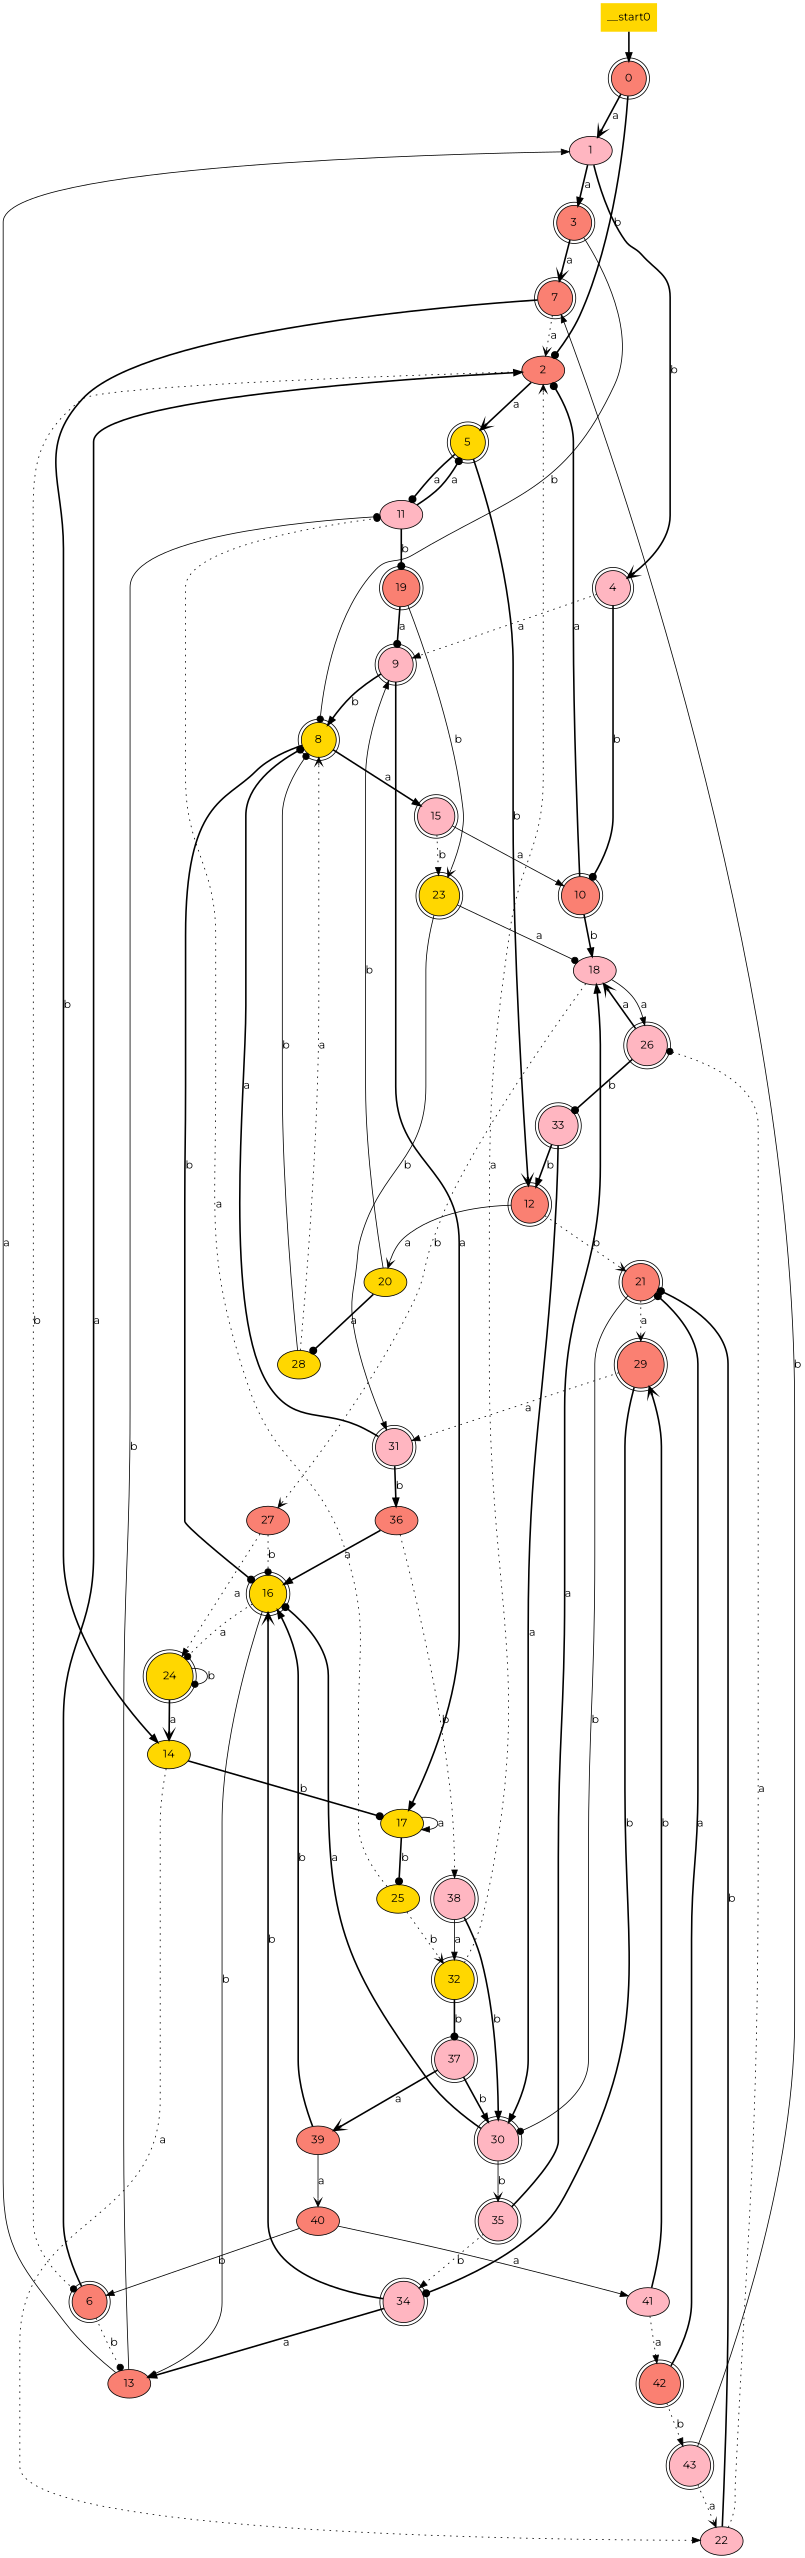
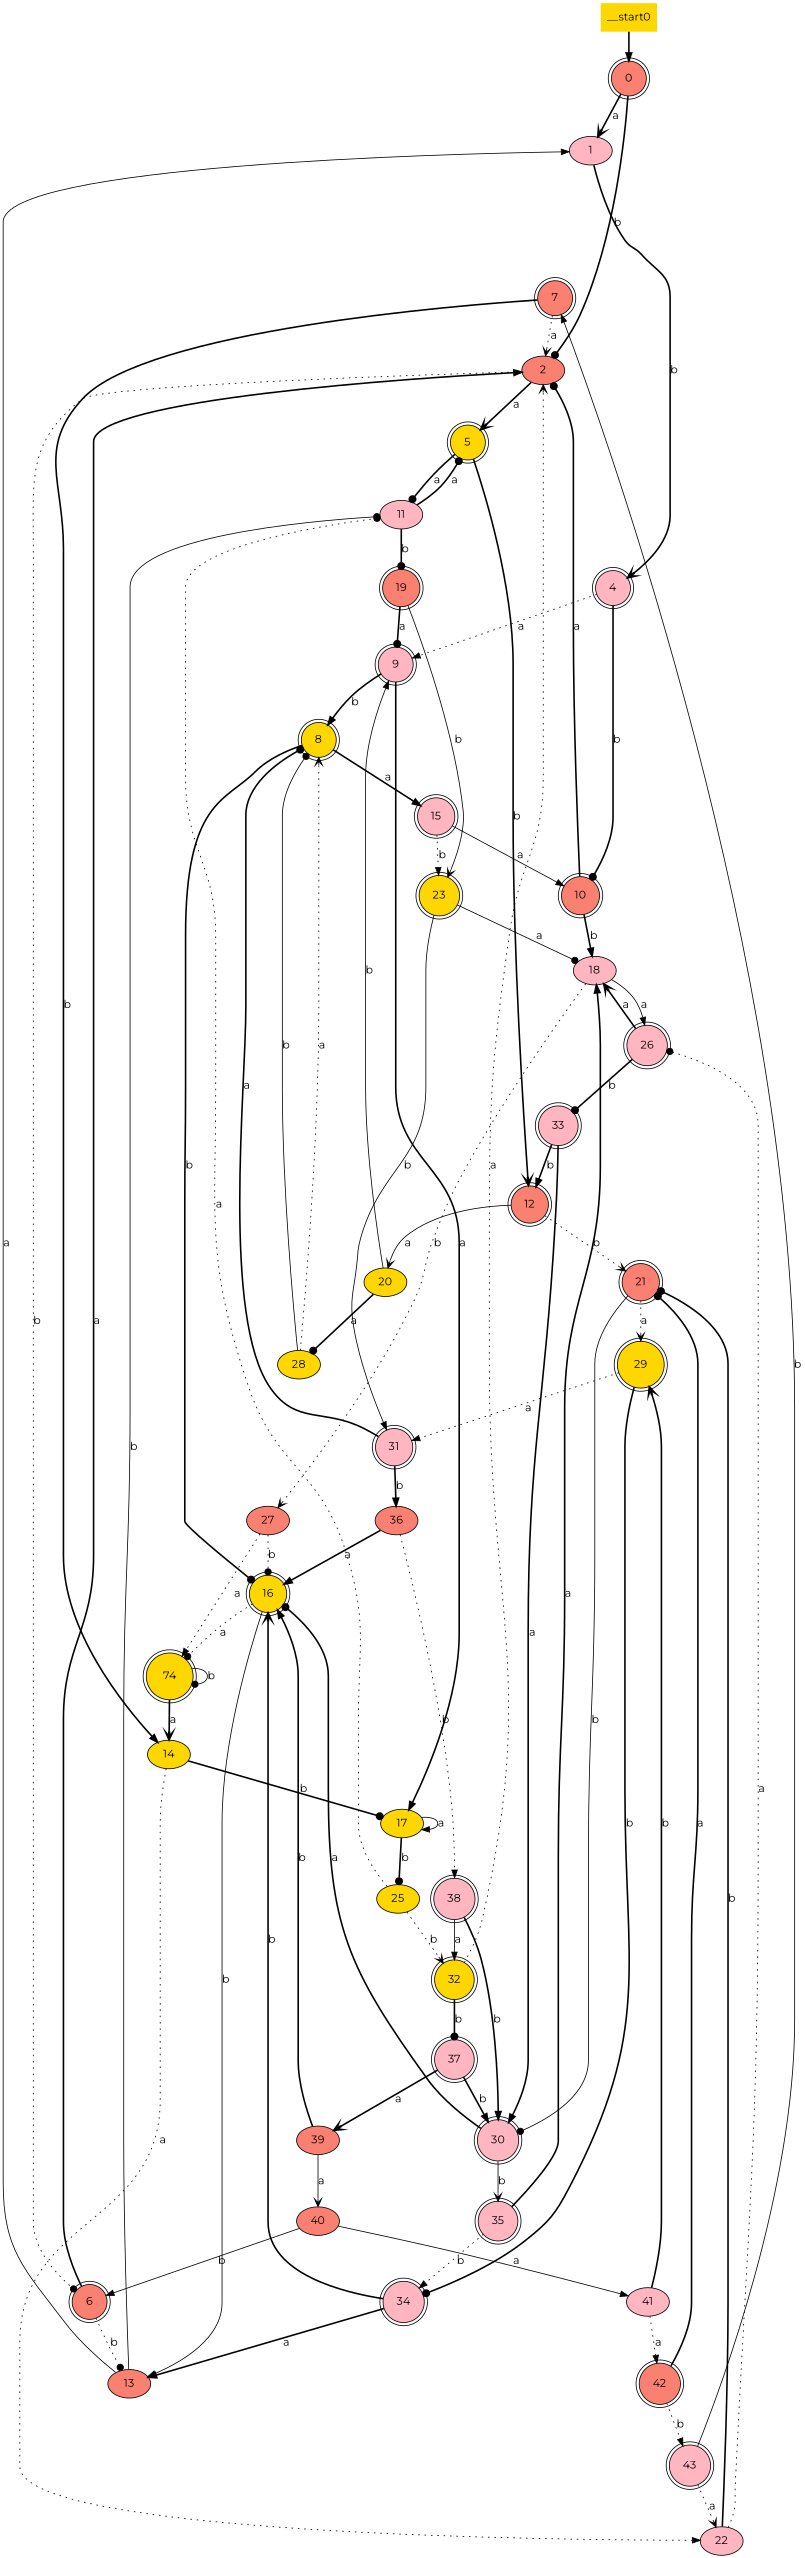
(574, 223) -> none
(641, 1365) -> (641, 1365)
(170, 1676) -> (170, 1676)
